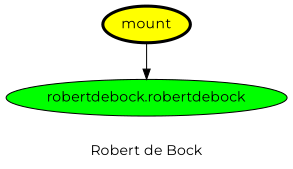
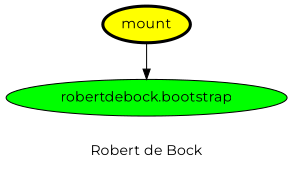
(147, 98) -> (147, 98)
